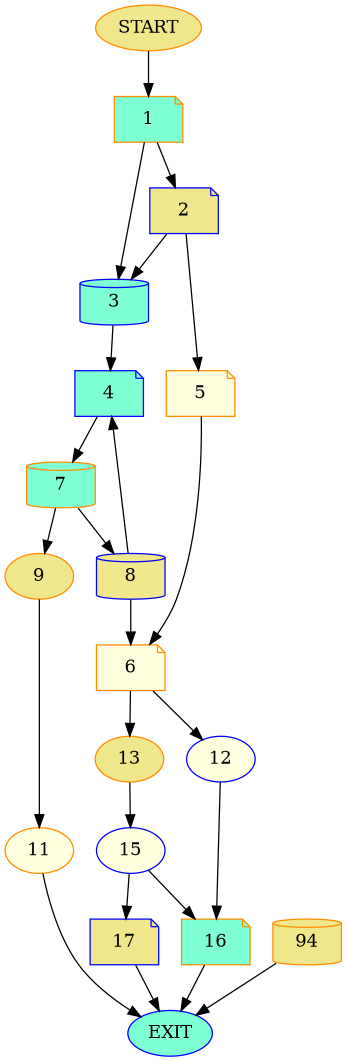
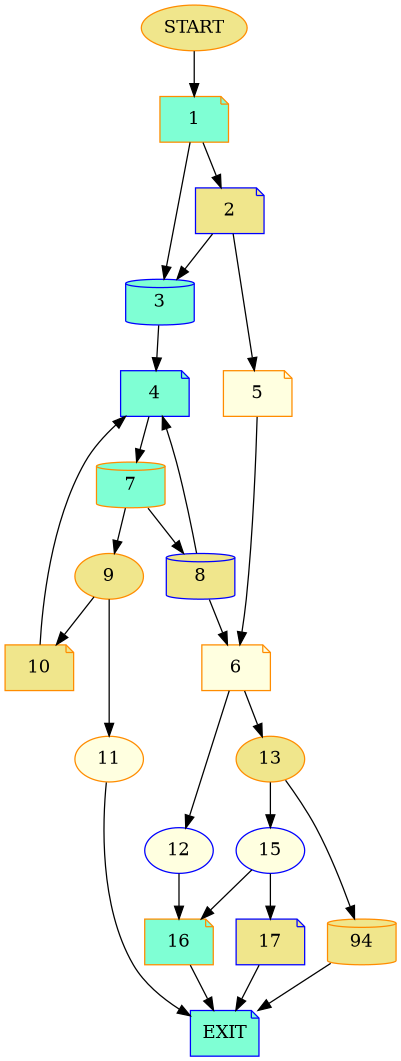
none -> (39, 668)
none -> (323, 841)
(170, 1033) -> (225, 1033)
